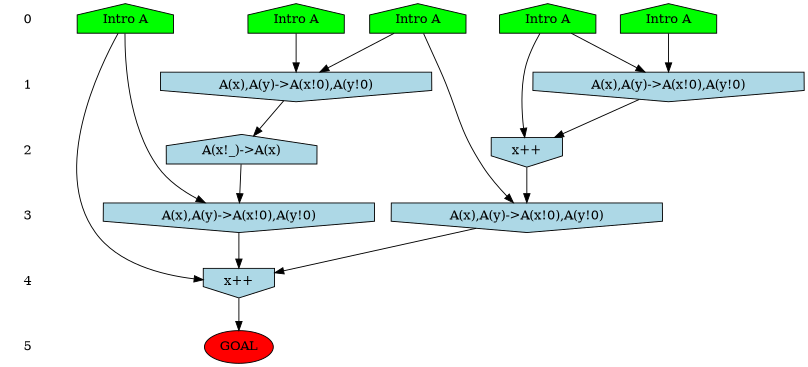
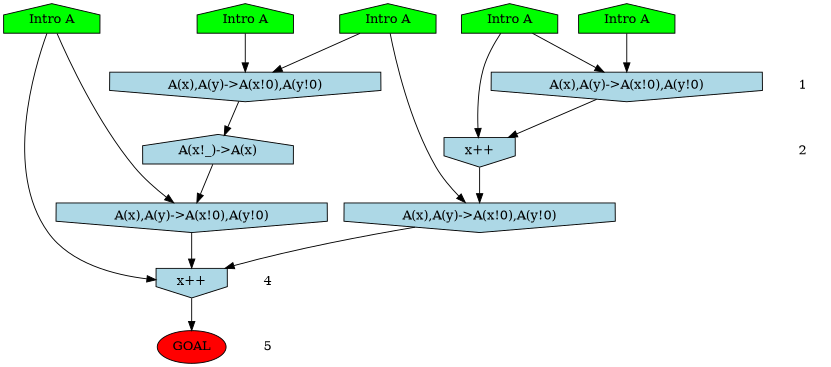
(28, 20) -> none
(28, 216) -> none
